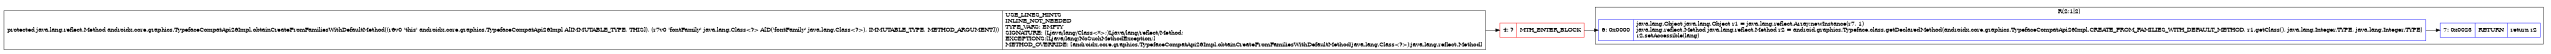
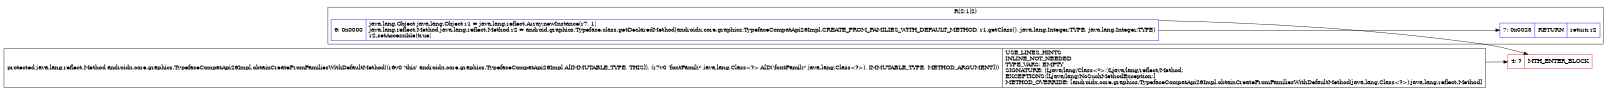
(1589, 30) -> (1315, 27)
(1668, 36) -> (400, 36)
